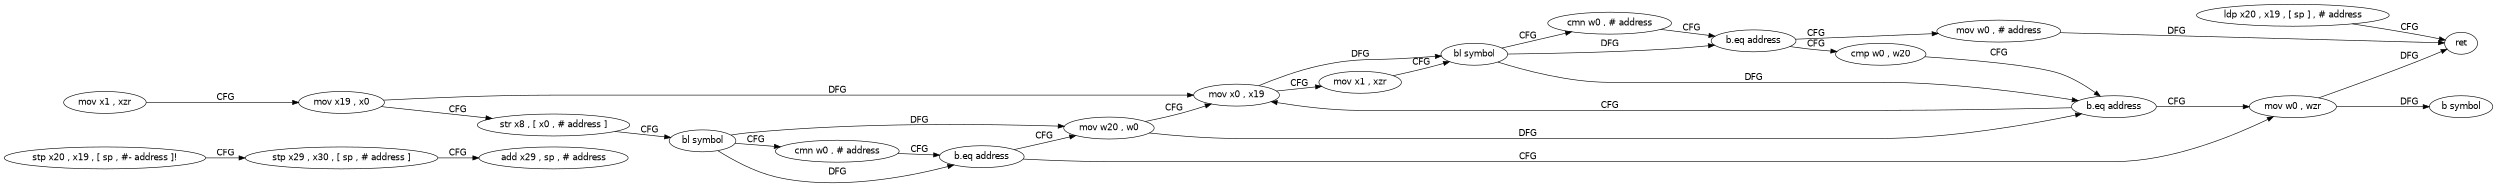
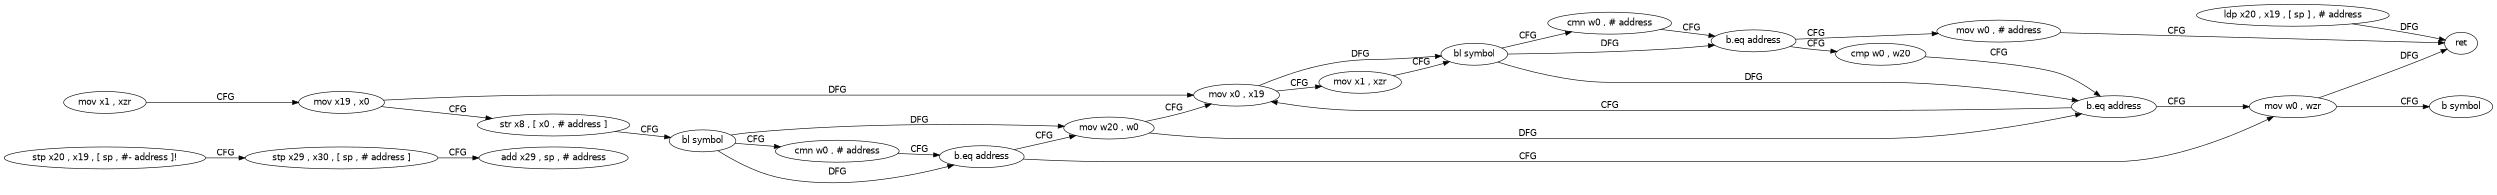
(2409, 28) -> (2409, 28)
(2176, 31) -> (2176, 31)
(2409, 102) -> (2409, 102)
